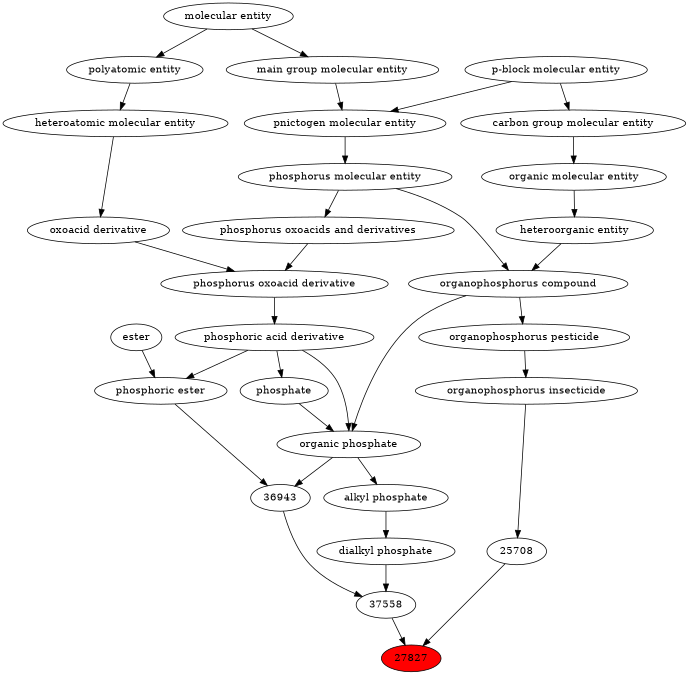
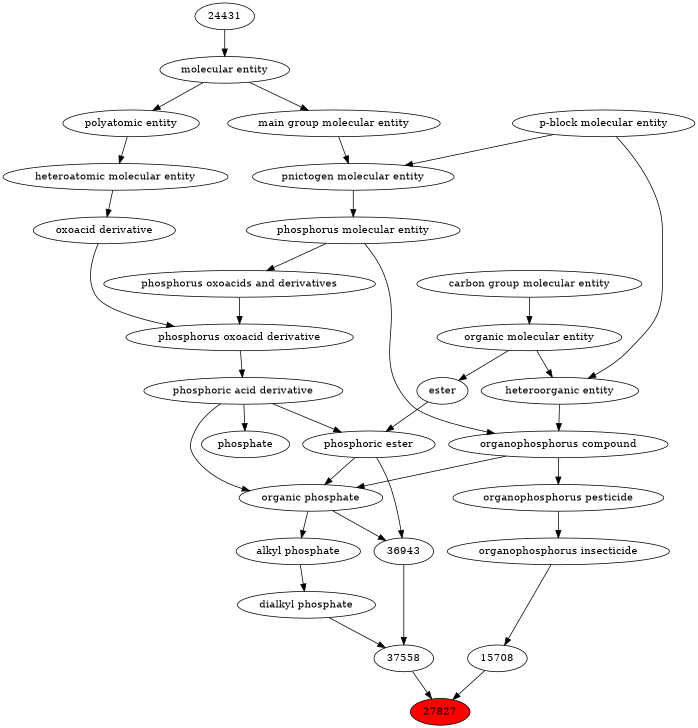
none -> (225, 16)
(564, 93) -> (662, 263)
none -> (487, 363)
(313, 415) -> (343, 469)
(517, 551) -> (497, 658)
